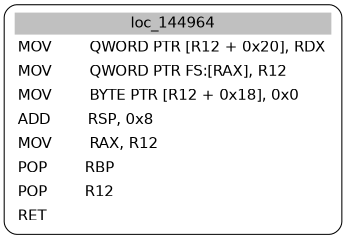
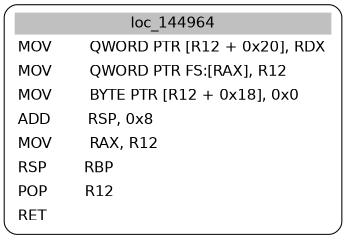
(66, 168) -> (66, 168)
